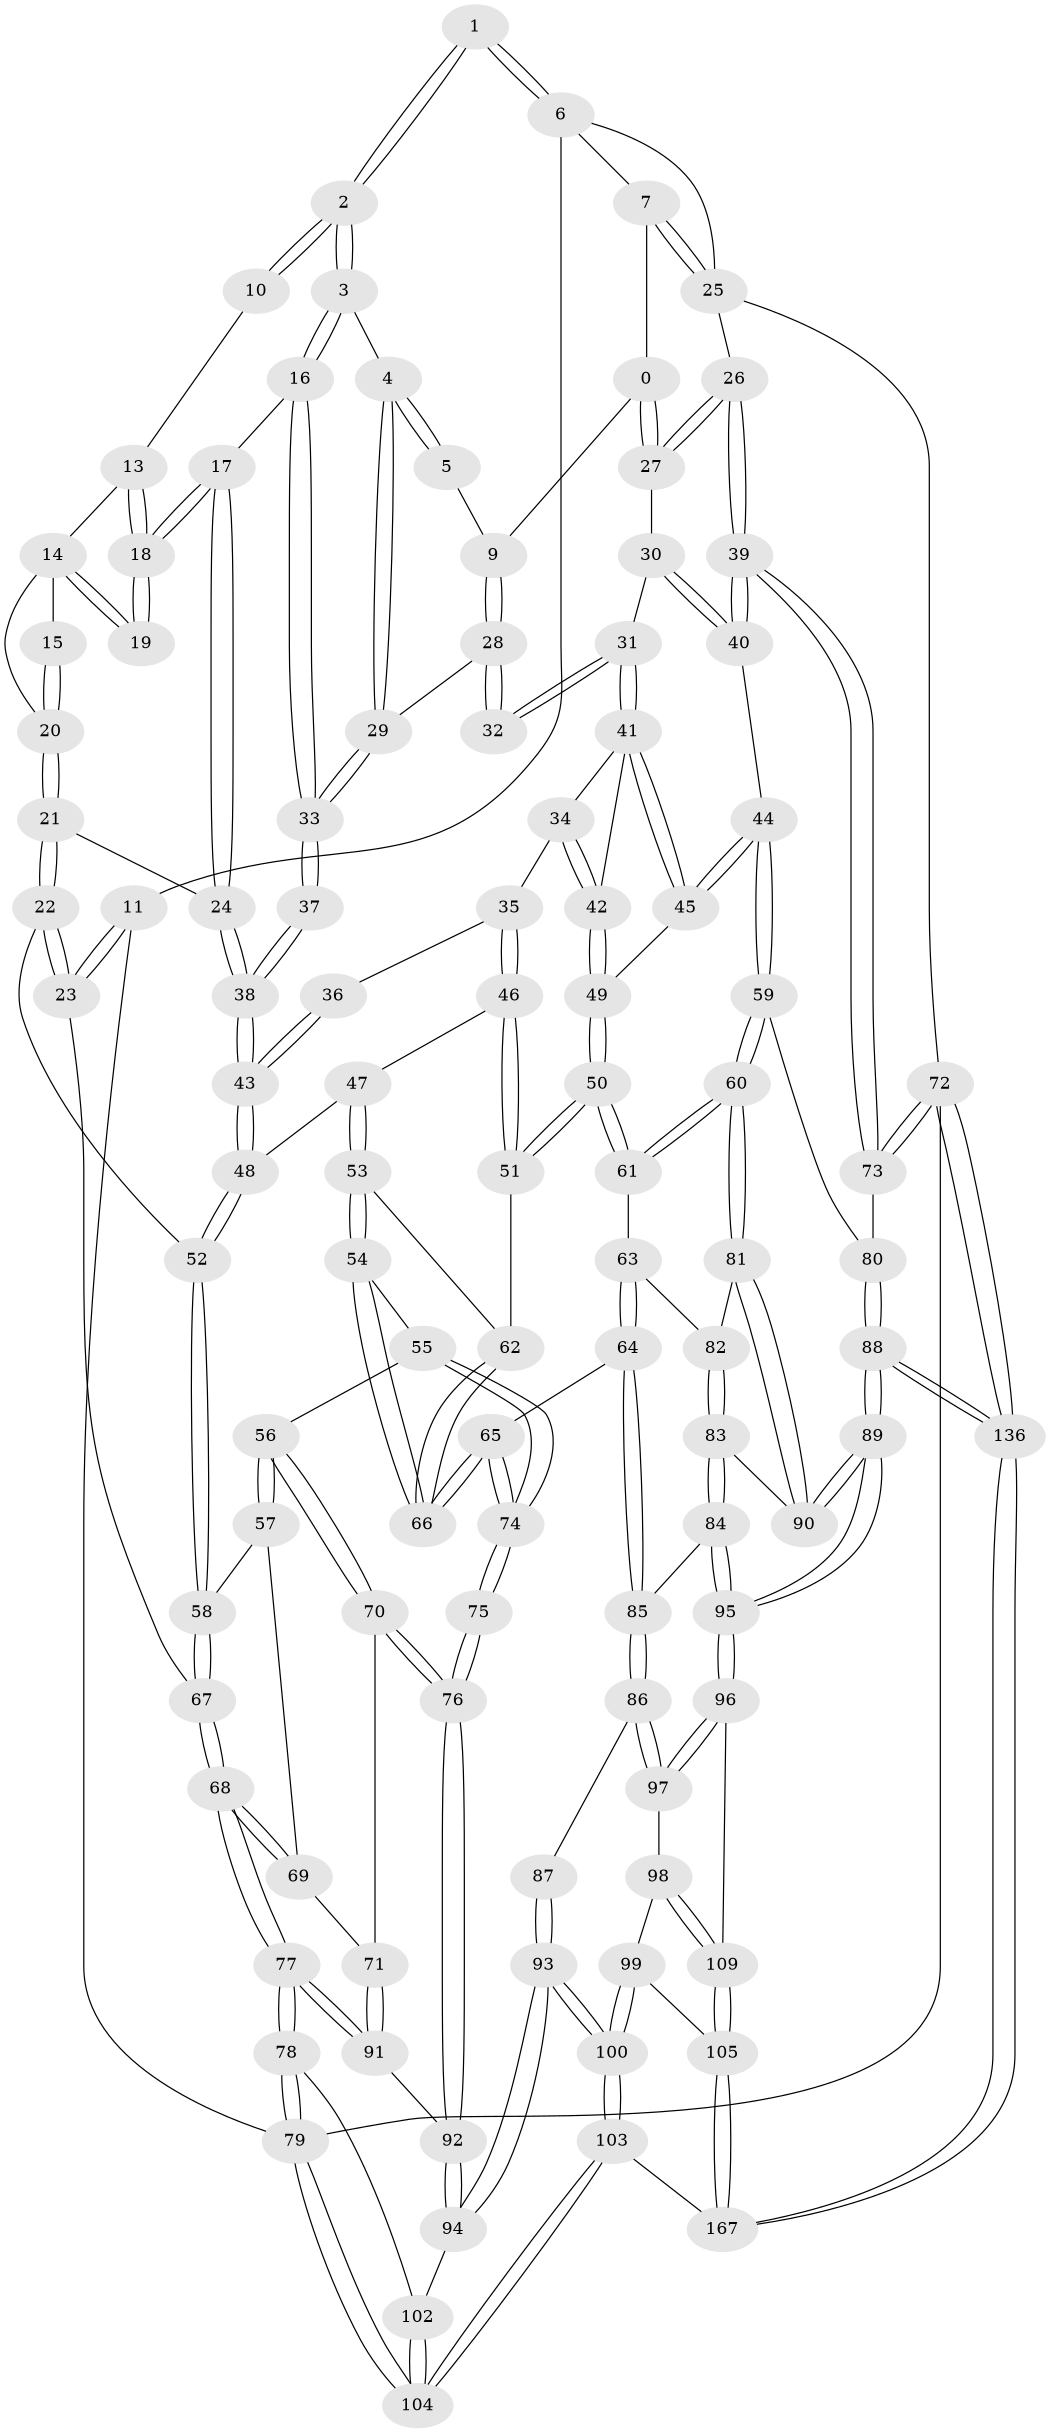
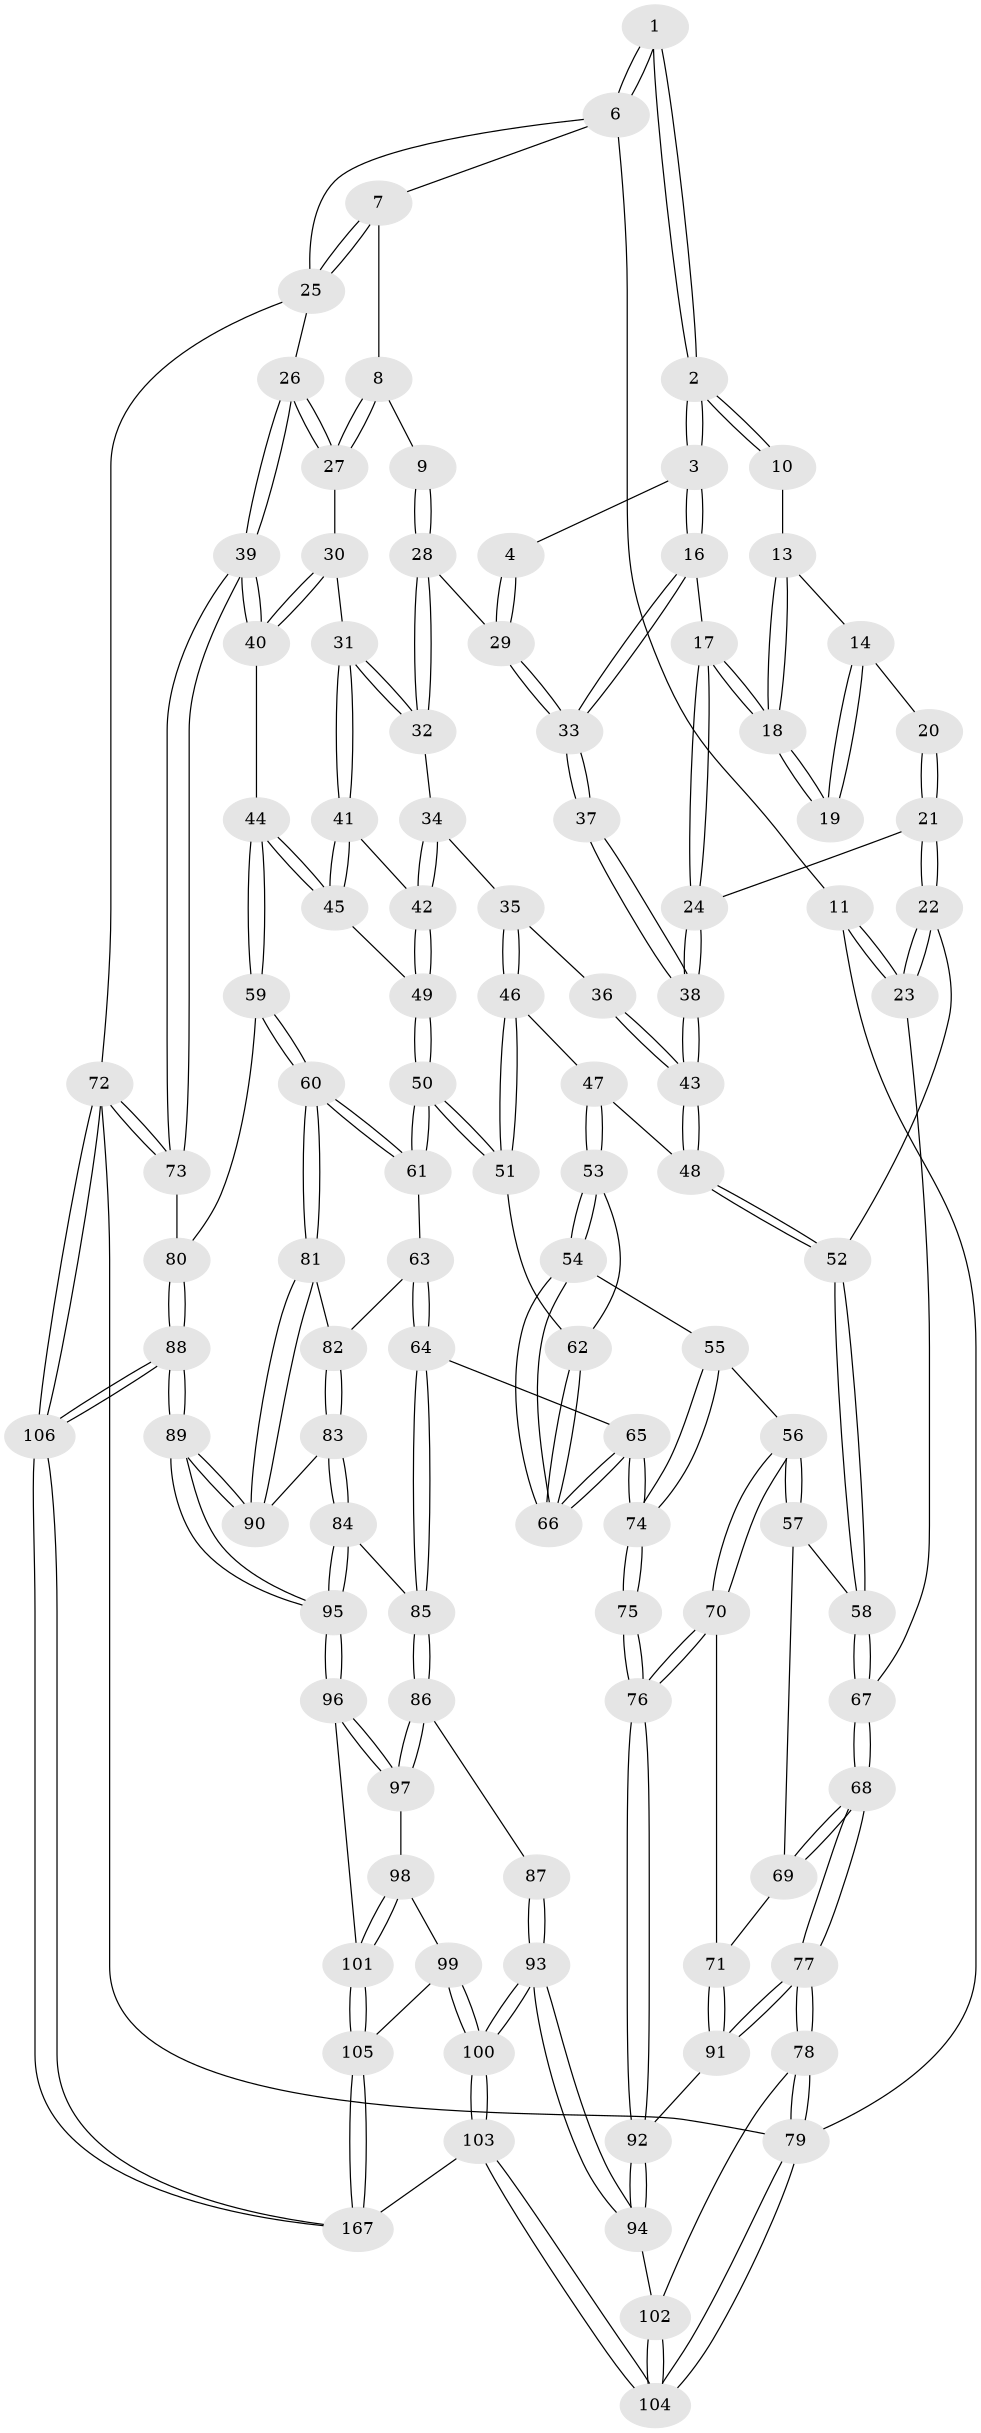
(647, 379) -> (379, 379)
(447, 467) -> none
(53, 644) -> none
(595, 776) -> (428, 776)
(1010, 1437) -> (40, 1437)
(723, 1965) -> (358, 1965)
